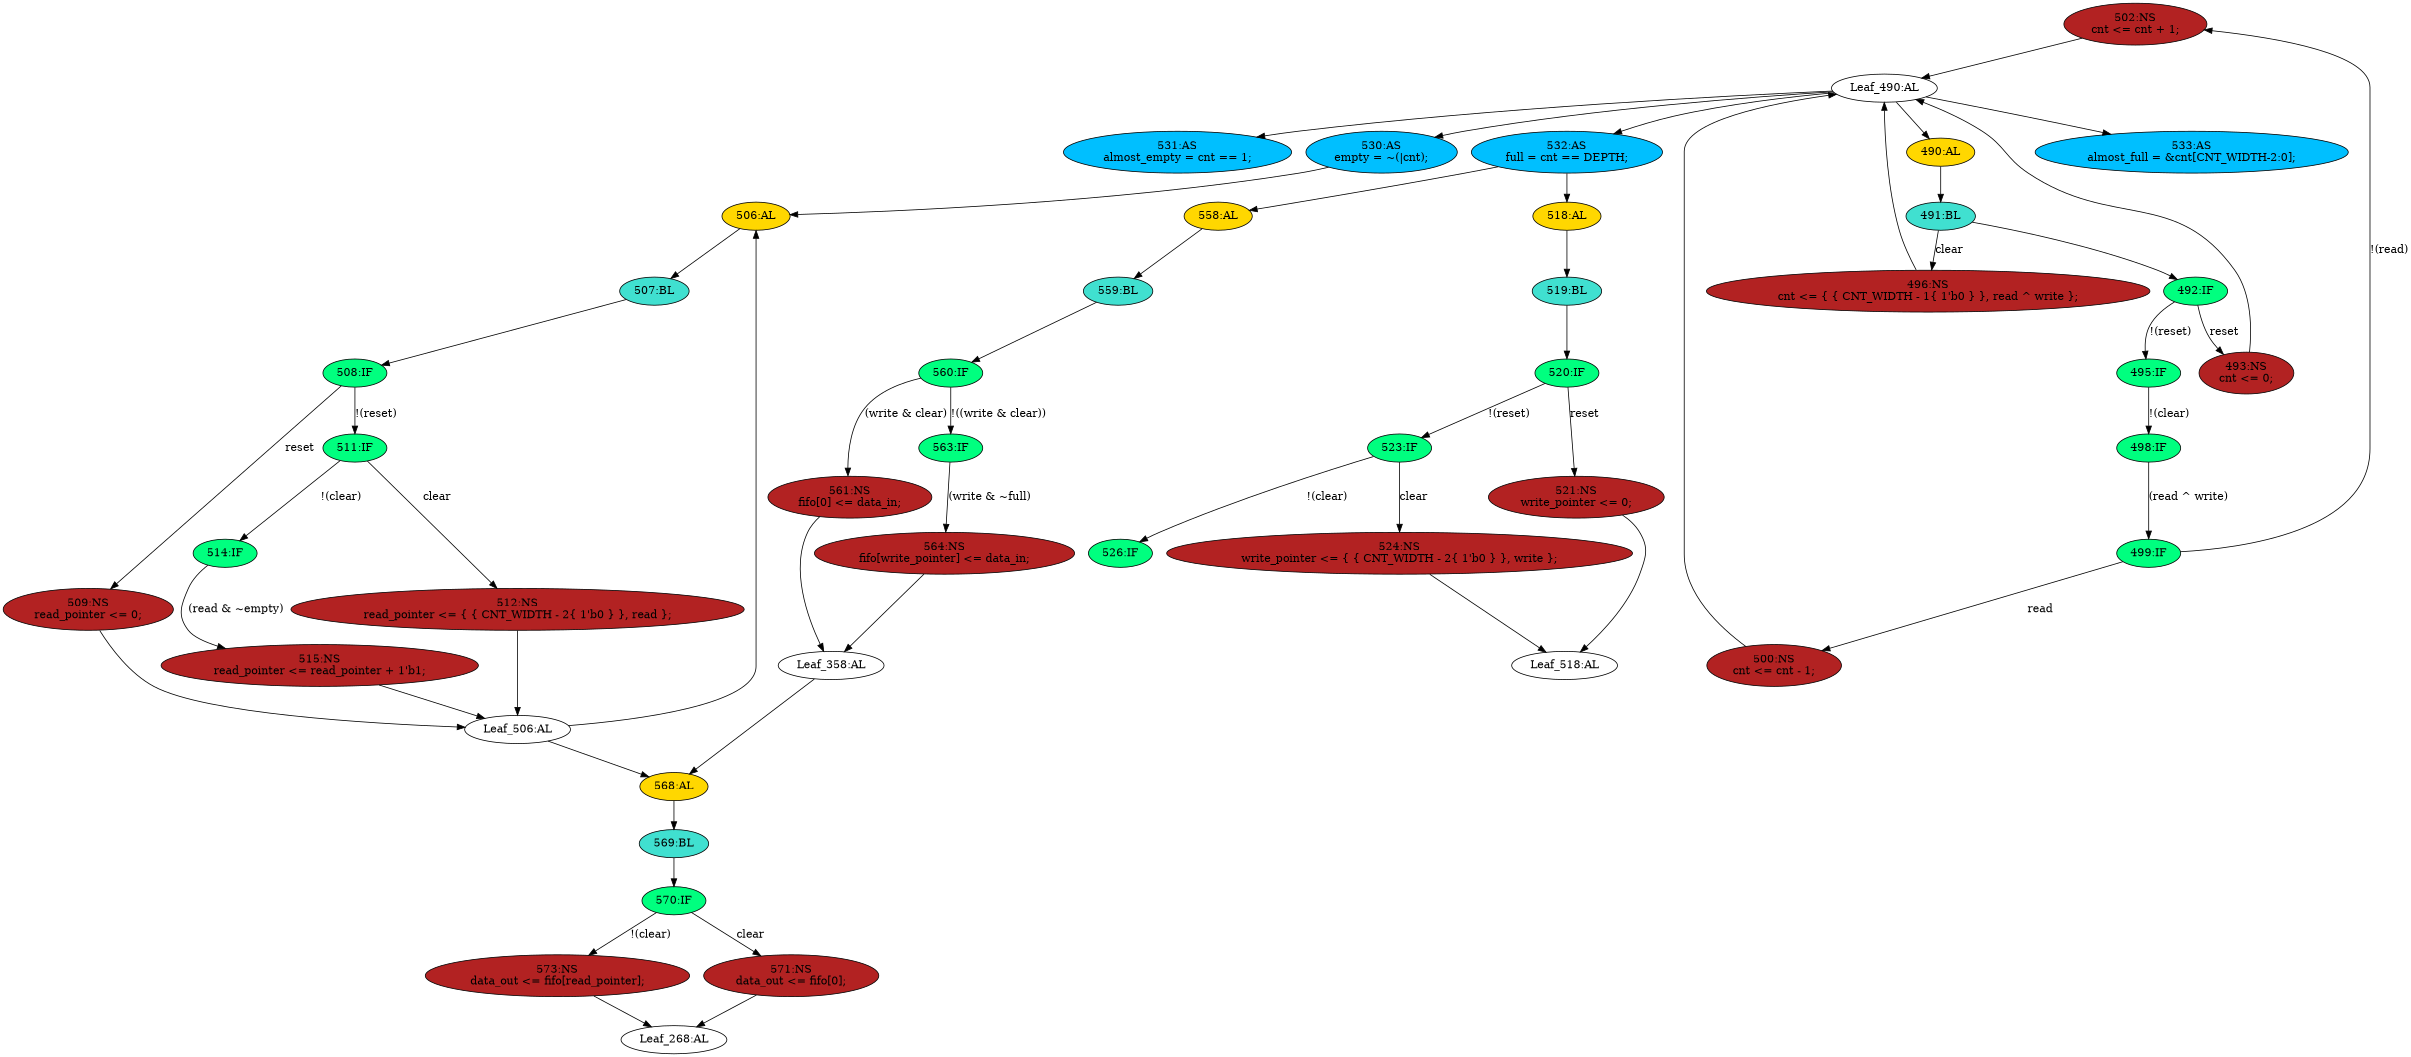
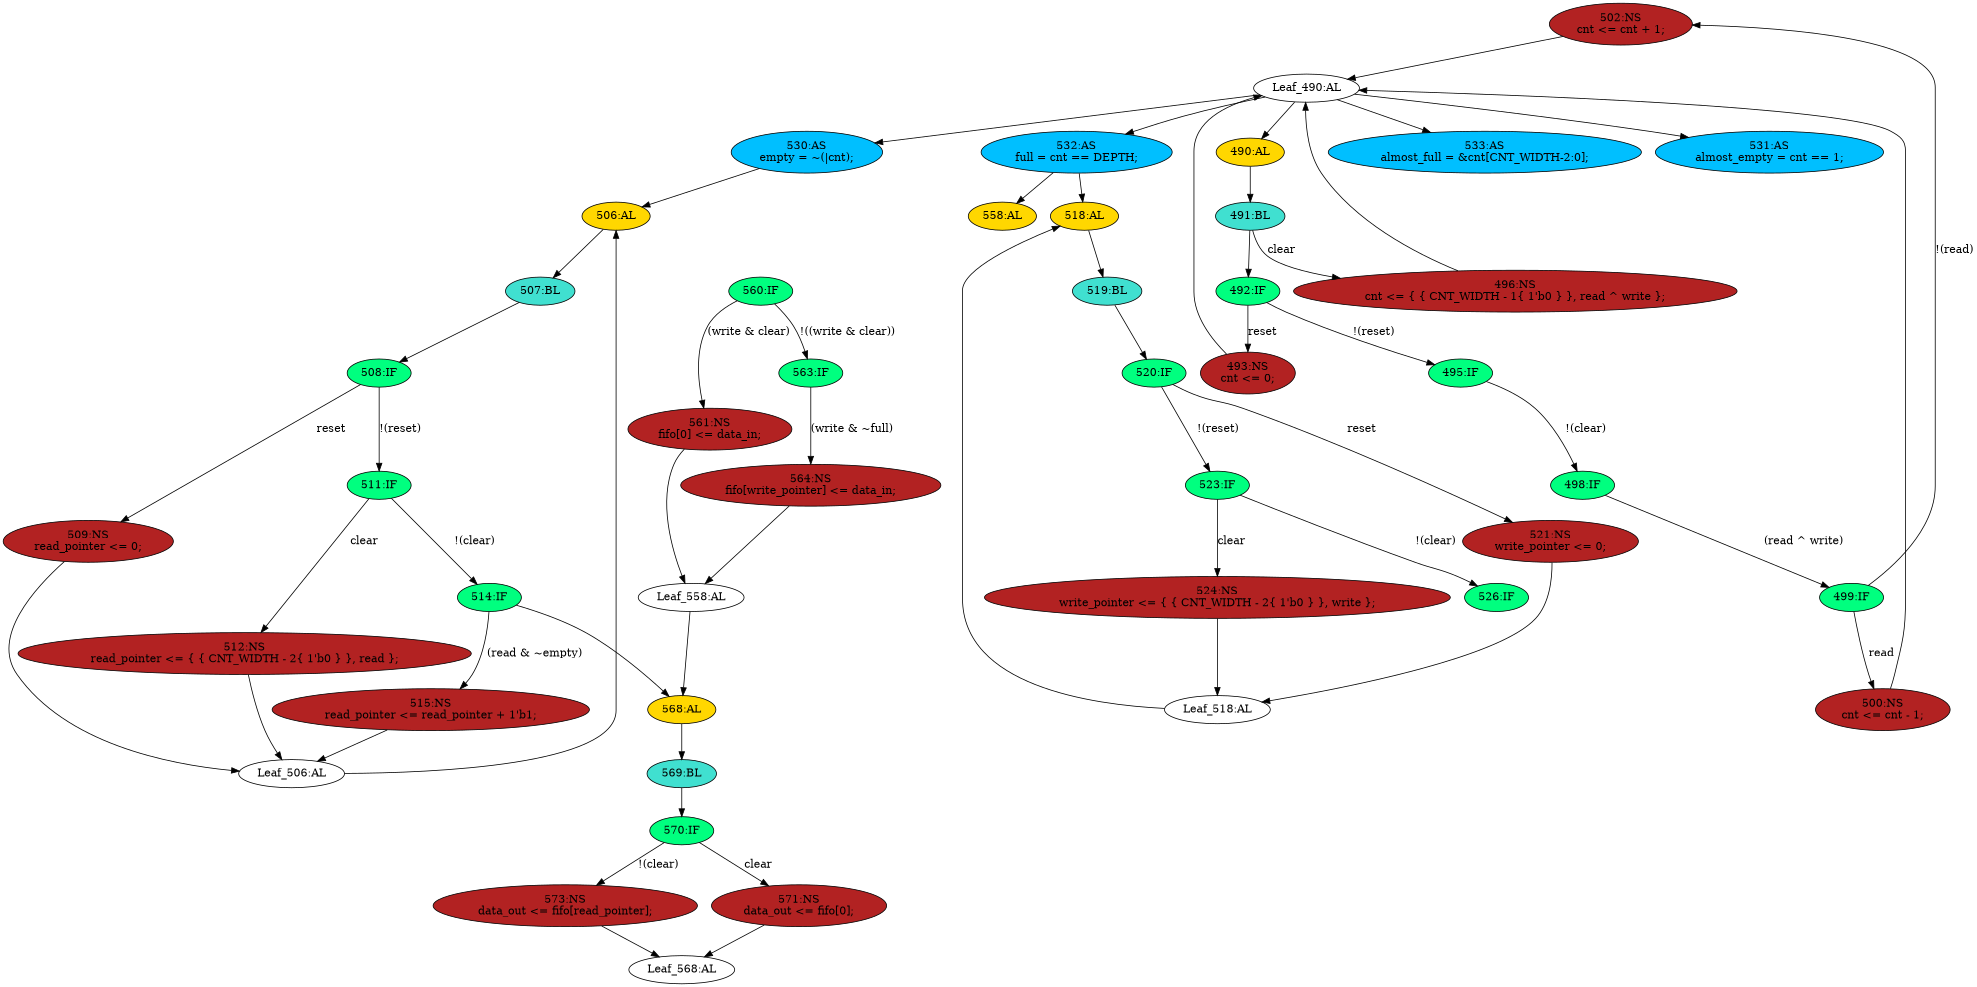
(1118, 291) -> none
none -> (962, 514)
(831, 666) -> (691, 597)
(595, 758) -> (595, 638)
(674, 1040) -> (682, 970)
